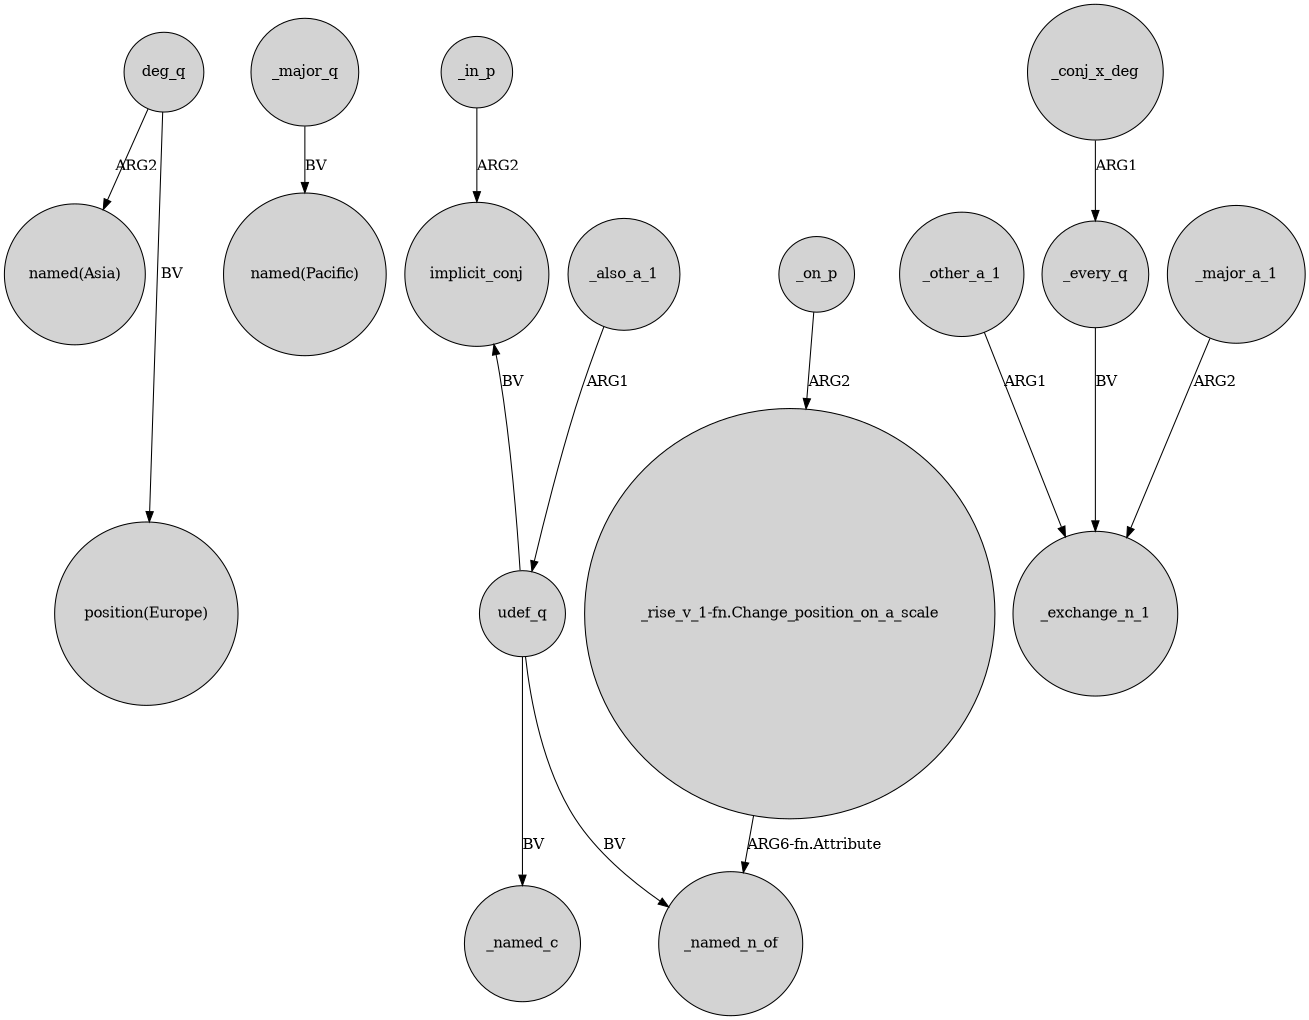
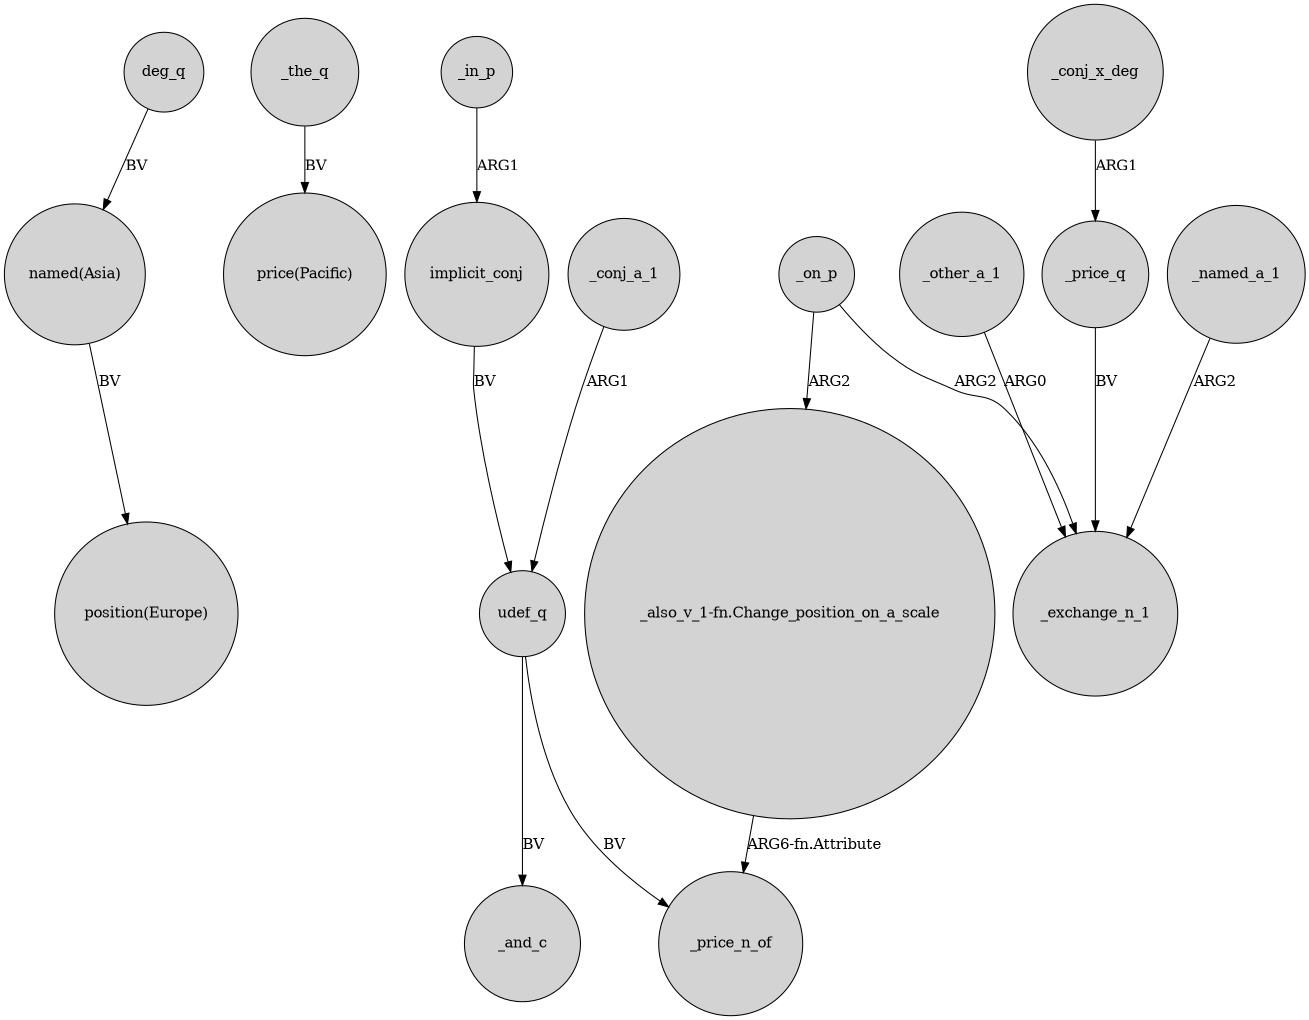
(305, 72) -> (305, 72)
(136, 167) -> (136, 167)
(498, 167) -> (498, 167)
(305, 274) -> (305, 274)
(624, 274) -> (624, 274)
(1095, 274) -> (1095, 274)
(1236, 274) -> (1236, 274)
(156, 312) -> (107, 429)
(1025, 382) -> (1025, 382)
none -> (976, 396)
(511, 462) -> (484, 455)
(790, 614) -> (790, 614)
(522, 944) -> (522, 944)
(731, 944) -> (731, 944)
